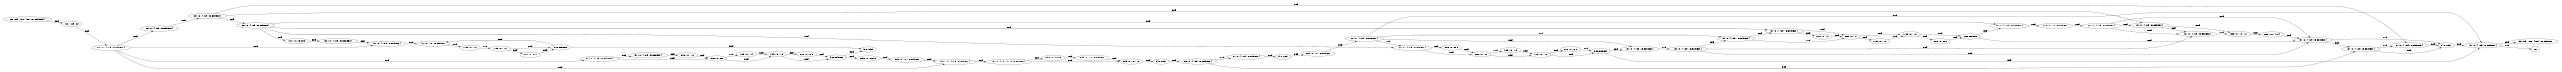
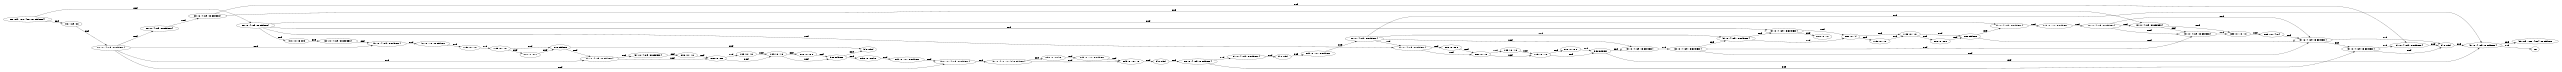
(231, 21) -> (143, 9)
(1836, 37) -> none
(501, 41) -> (578, 53)
